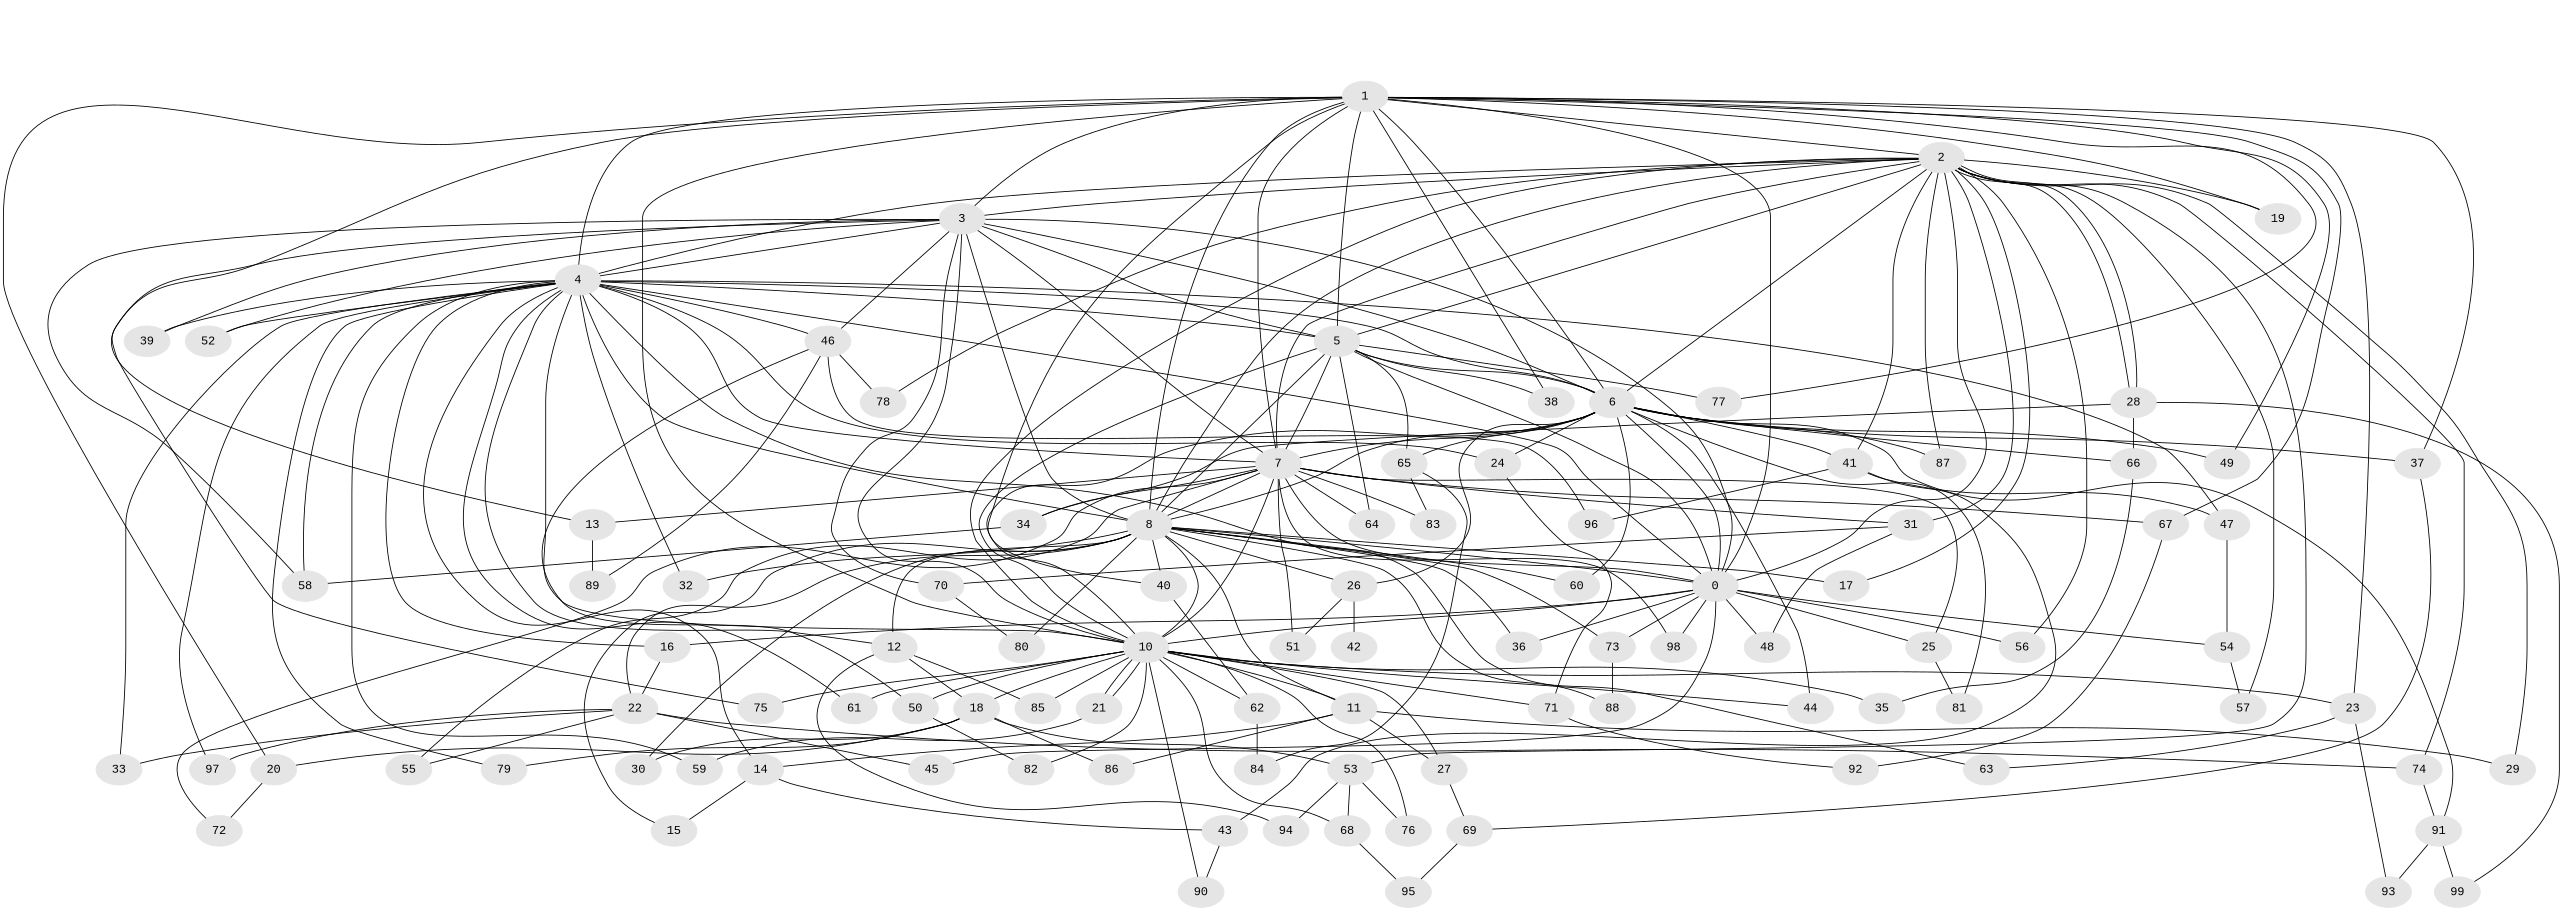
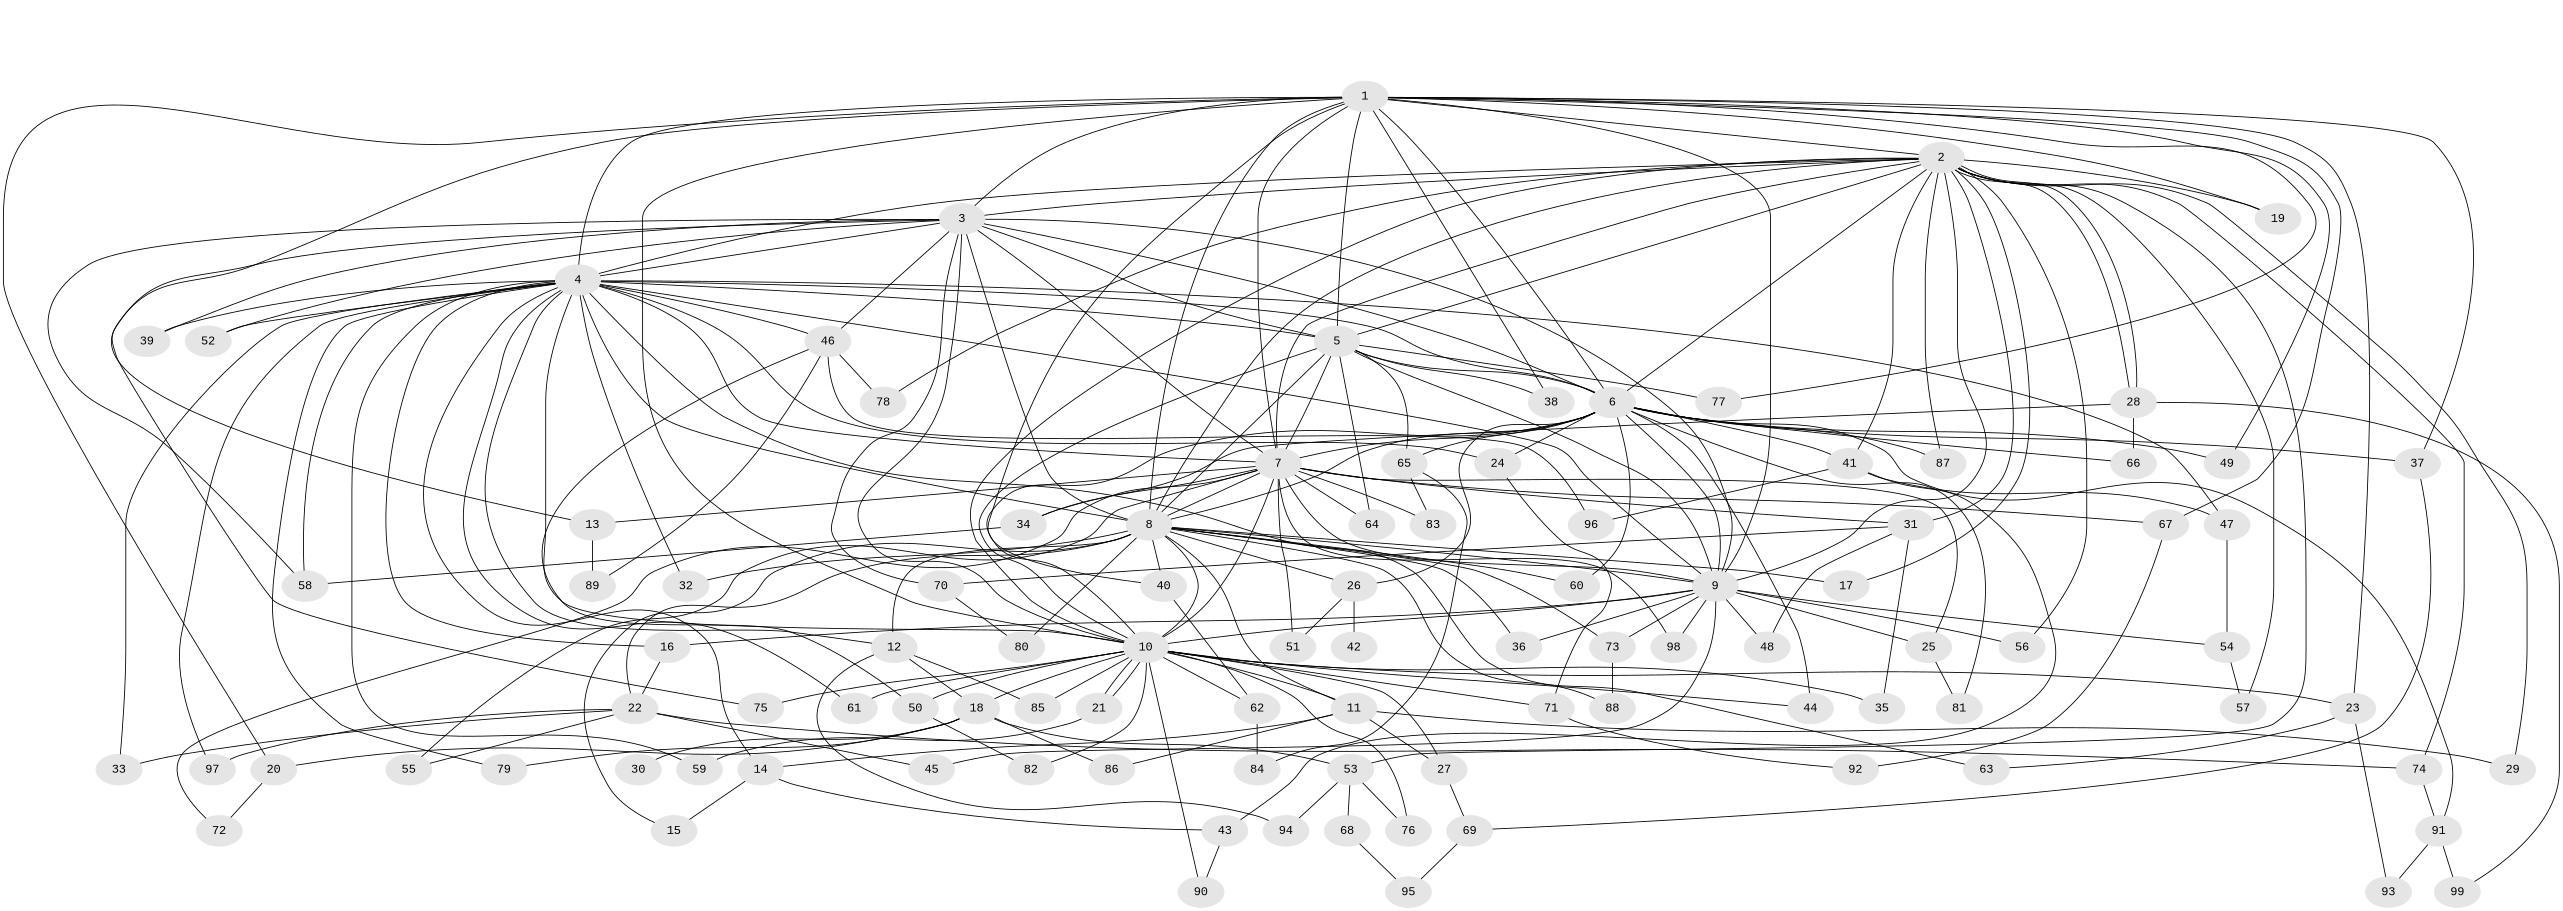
(876, 579) -> none
(1715, 586) -> (1715, 586)
(2072, 647) -> (1898, 605)
(1215, 771) -> none
